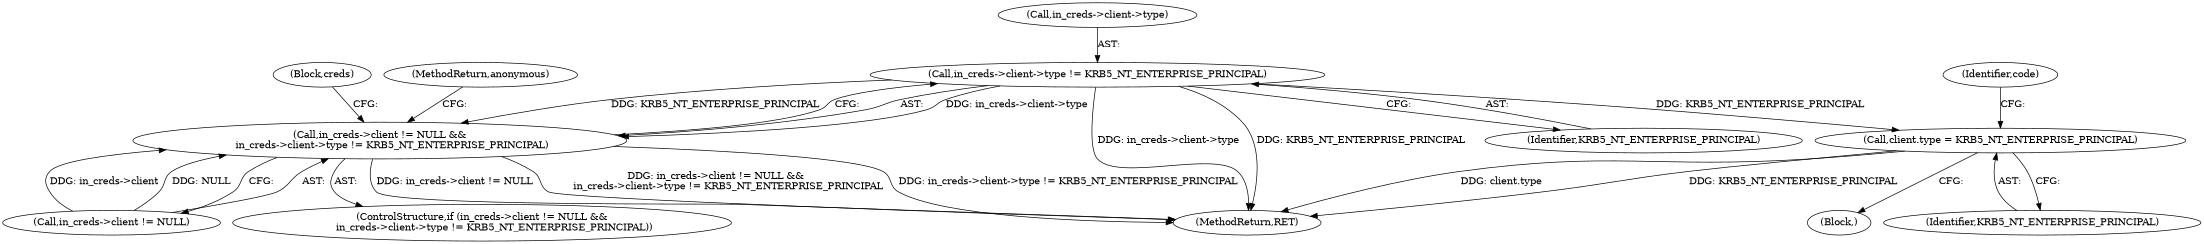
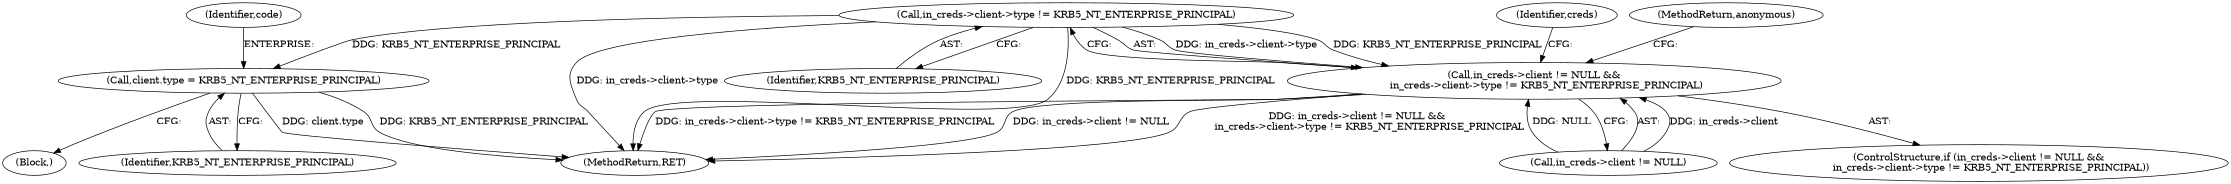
(1098, 15) -> none
(322, 75) -> (1557, 15)
(2014, 105) -> (281, 45)
